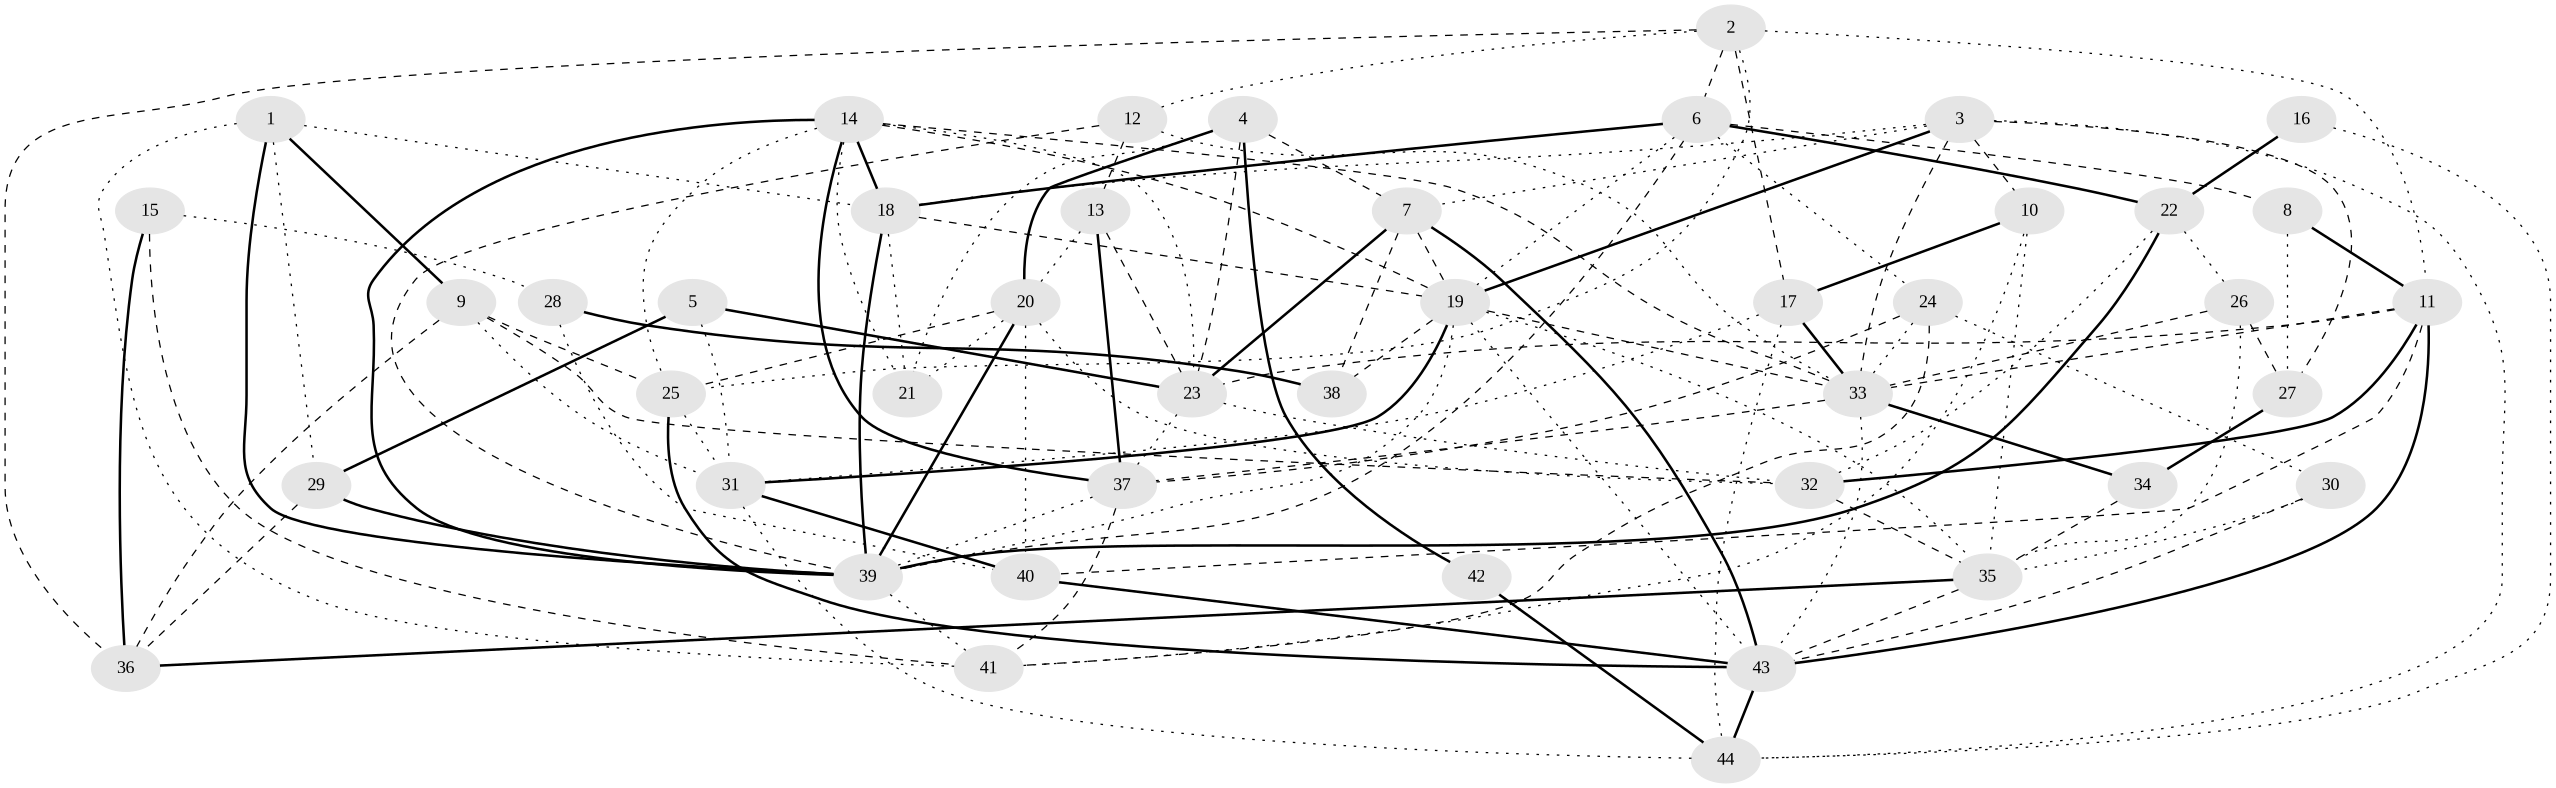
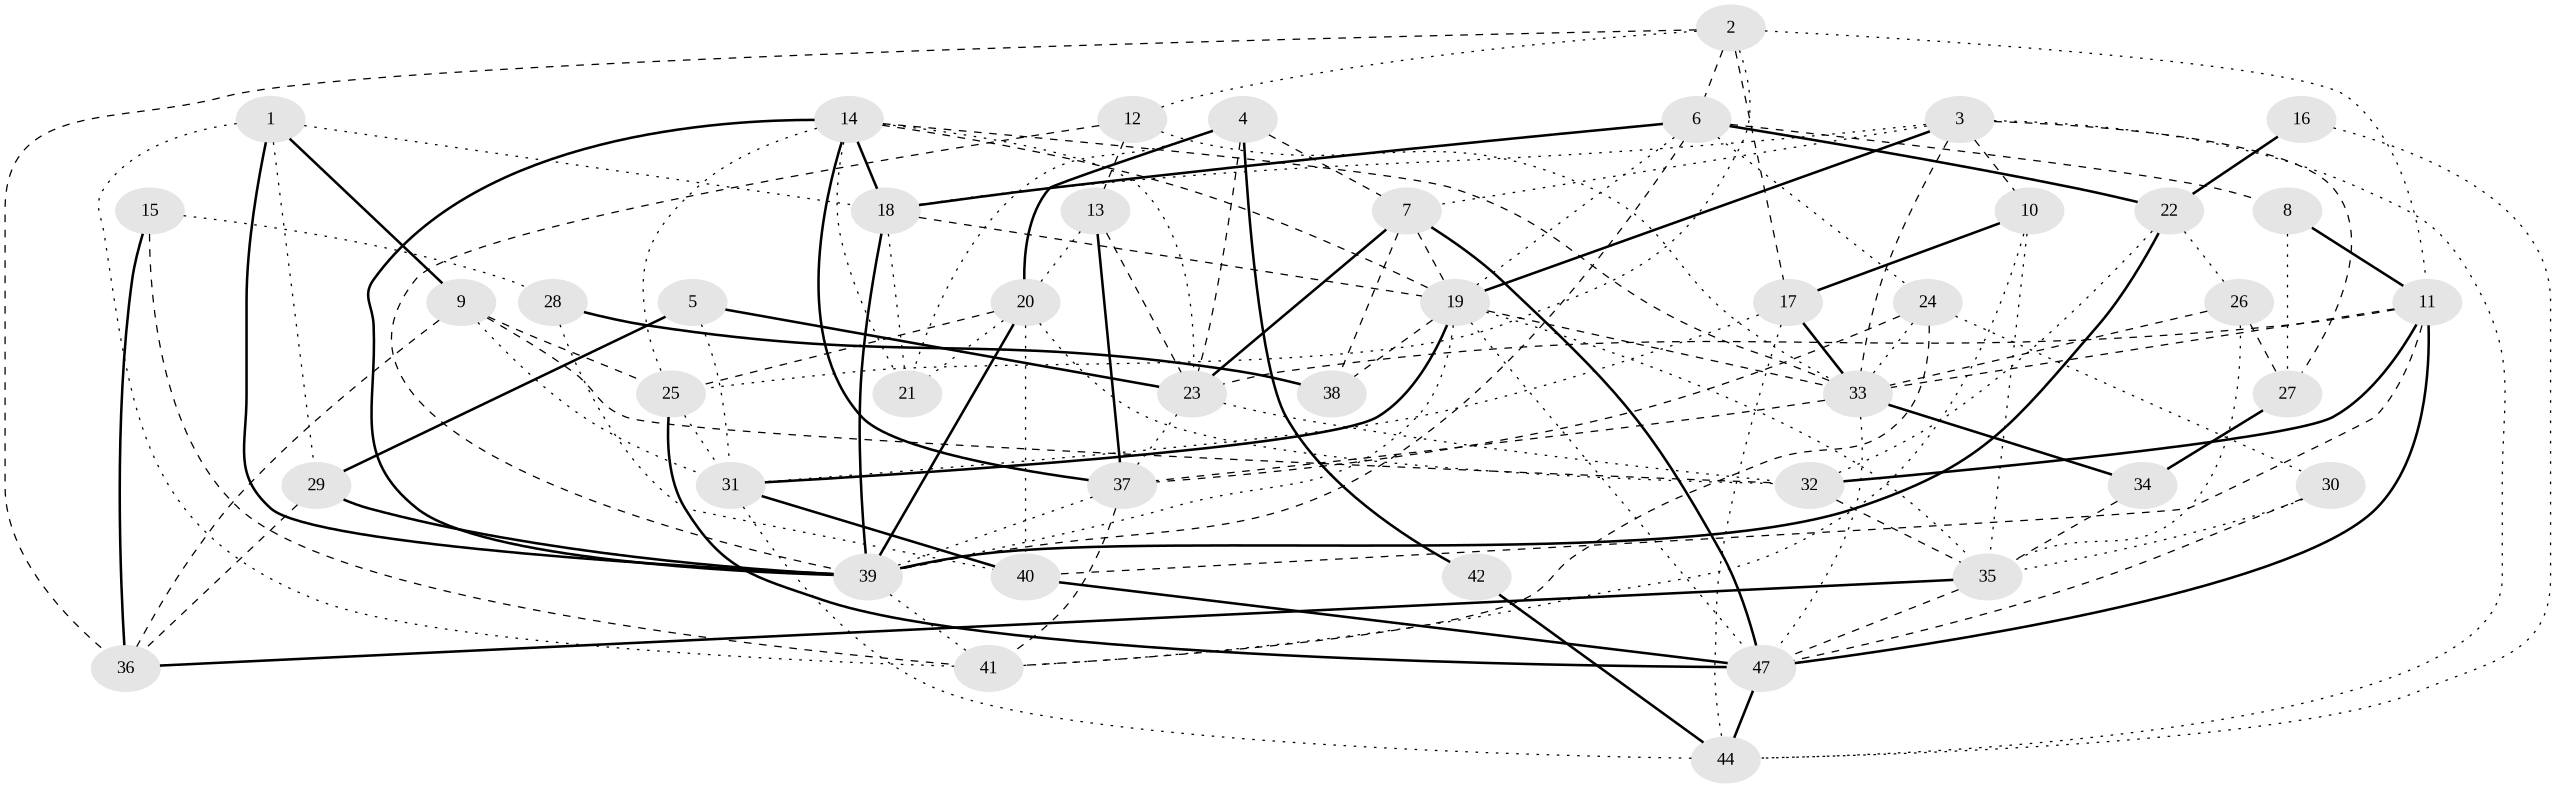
(1761, 668) -> (1761, 668)
